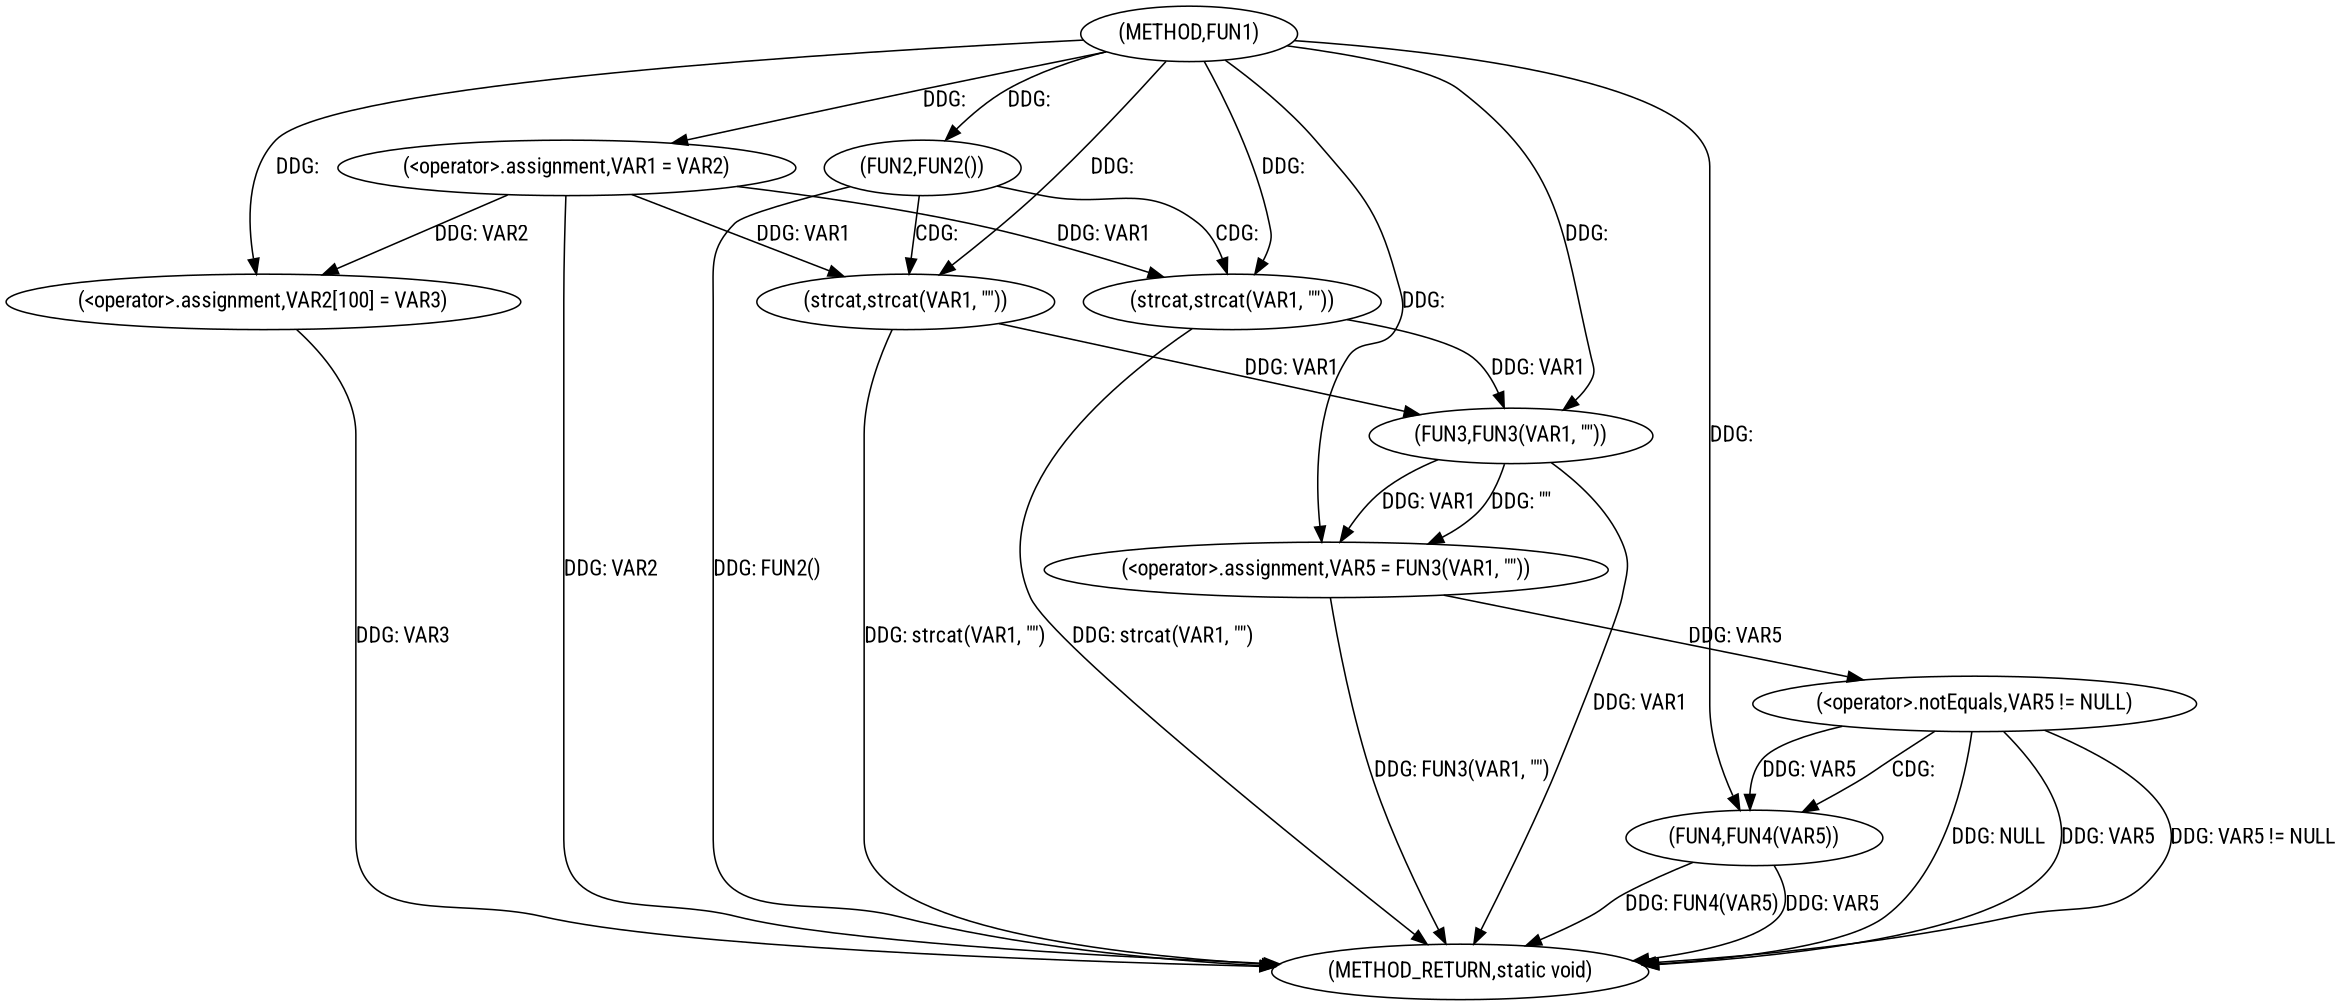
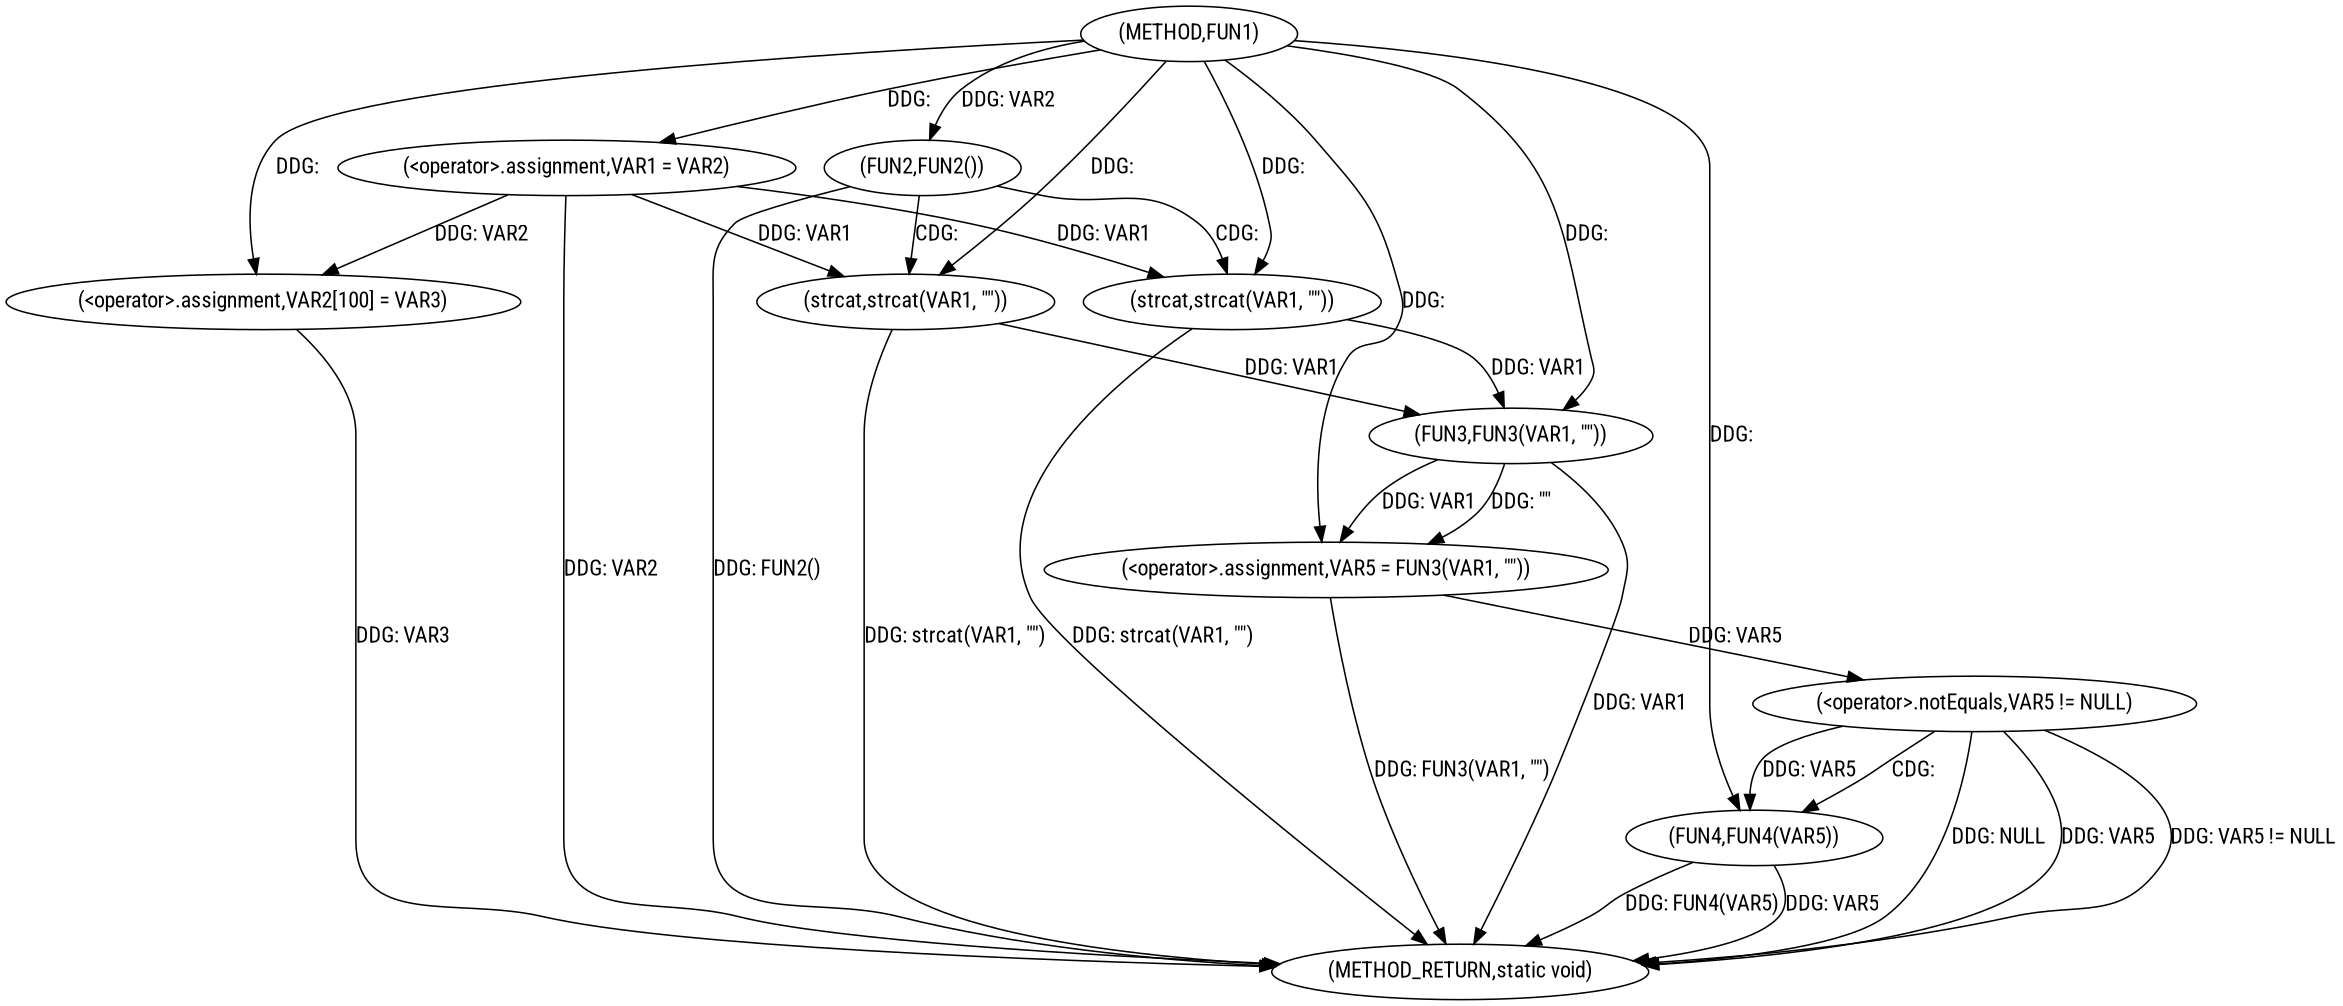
(1031, 101) -> (1008, 101)
